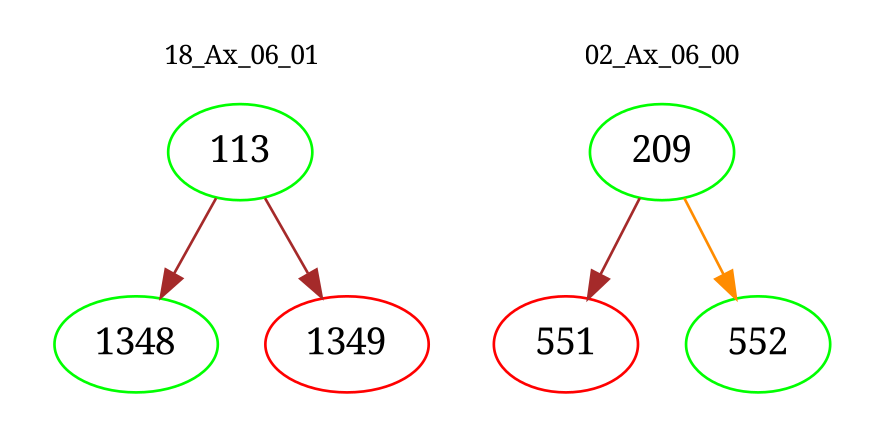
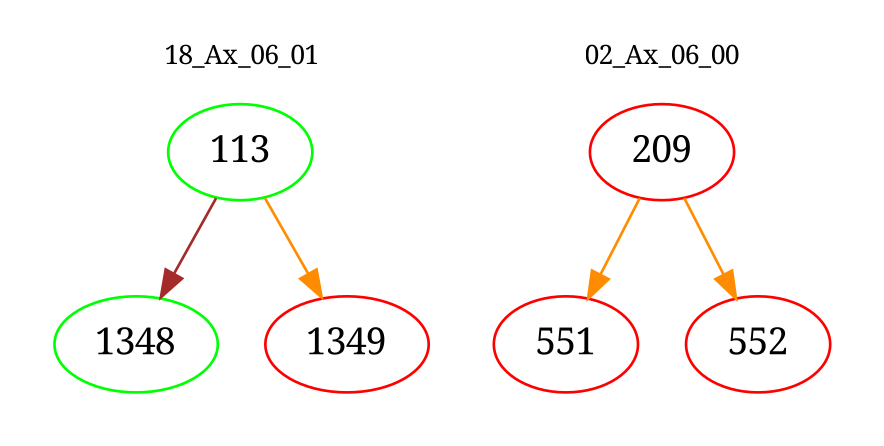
(662, 152) -> (662, 152)
(286, 236) -> (286, 236)
(620, 236) -> (620, 236)
(758, 344) -> (758, 344)
